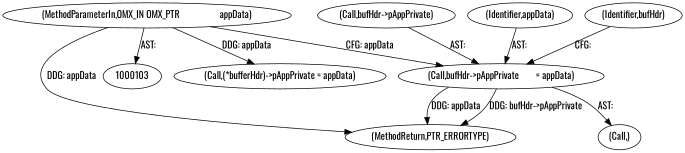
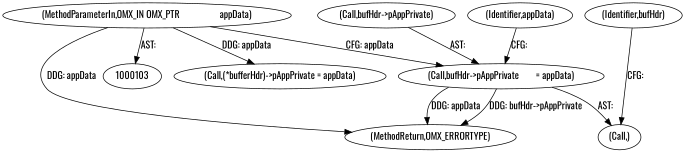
(572, 44) -> (627, 73)
(520, 46) -> (520, 46)
(431, 137) -> (431, 137)
